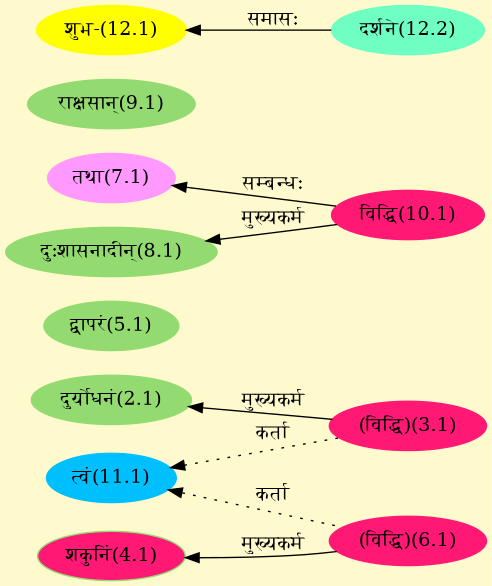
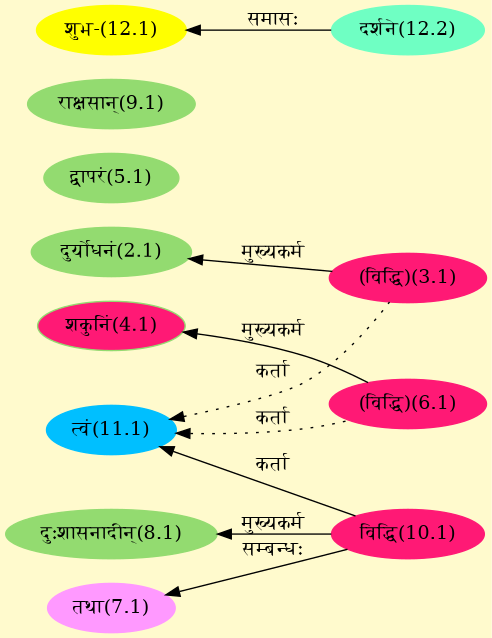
none -> (264, 484)
